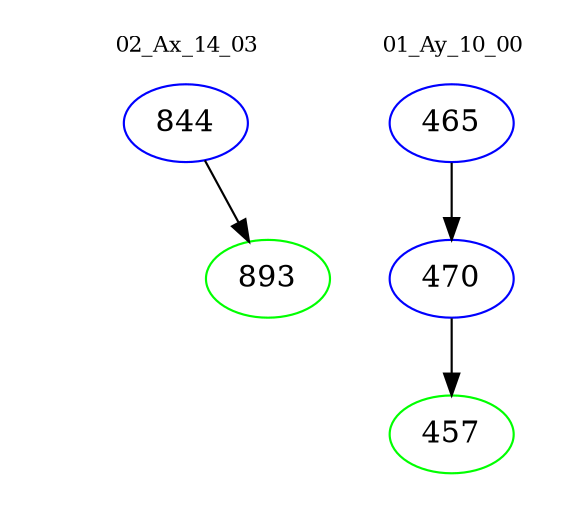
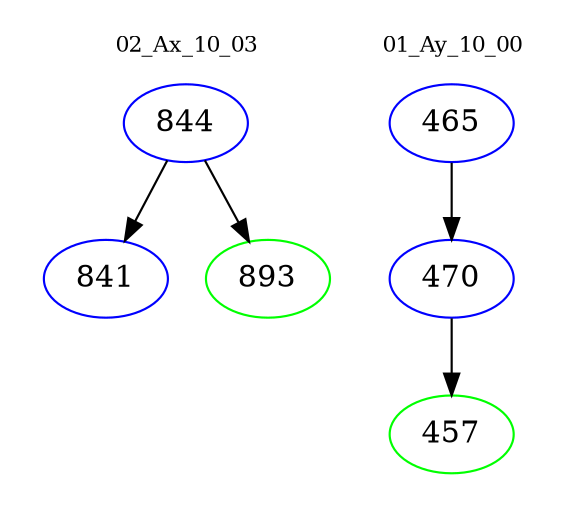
(187, 46) -> (187, 46)
none -> (106, 279)
